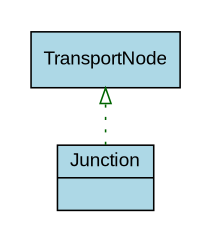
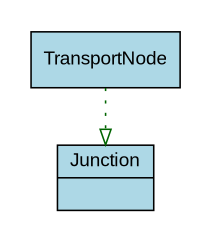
(106, 124) -> (106, 108)
